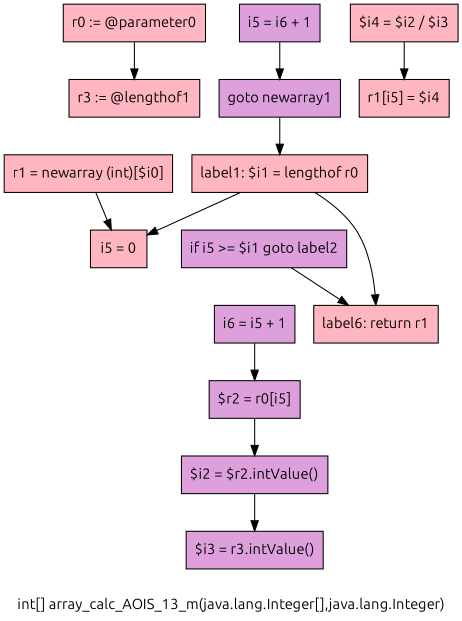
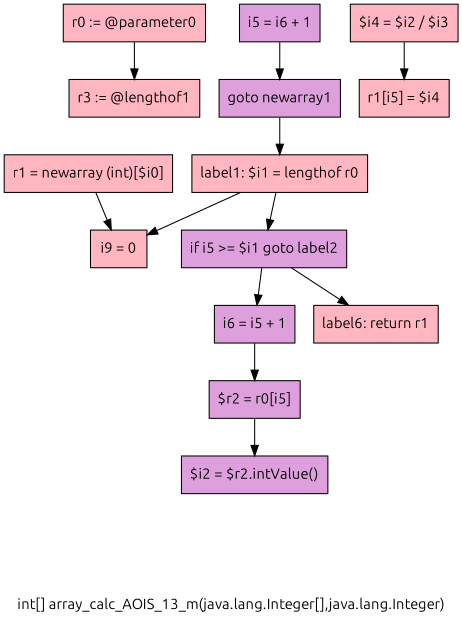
(359, 235) -> (273, 206)
(119, 249) -> (119, 249)
none -> (260, 281)
(255, 550) -> none
